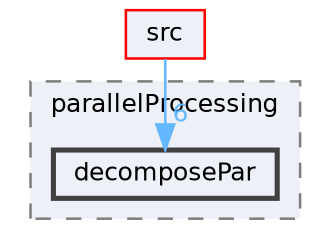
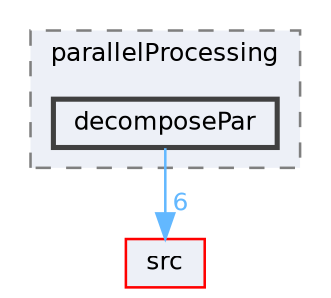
(165, 98) -> (165, 184)
